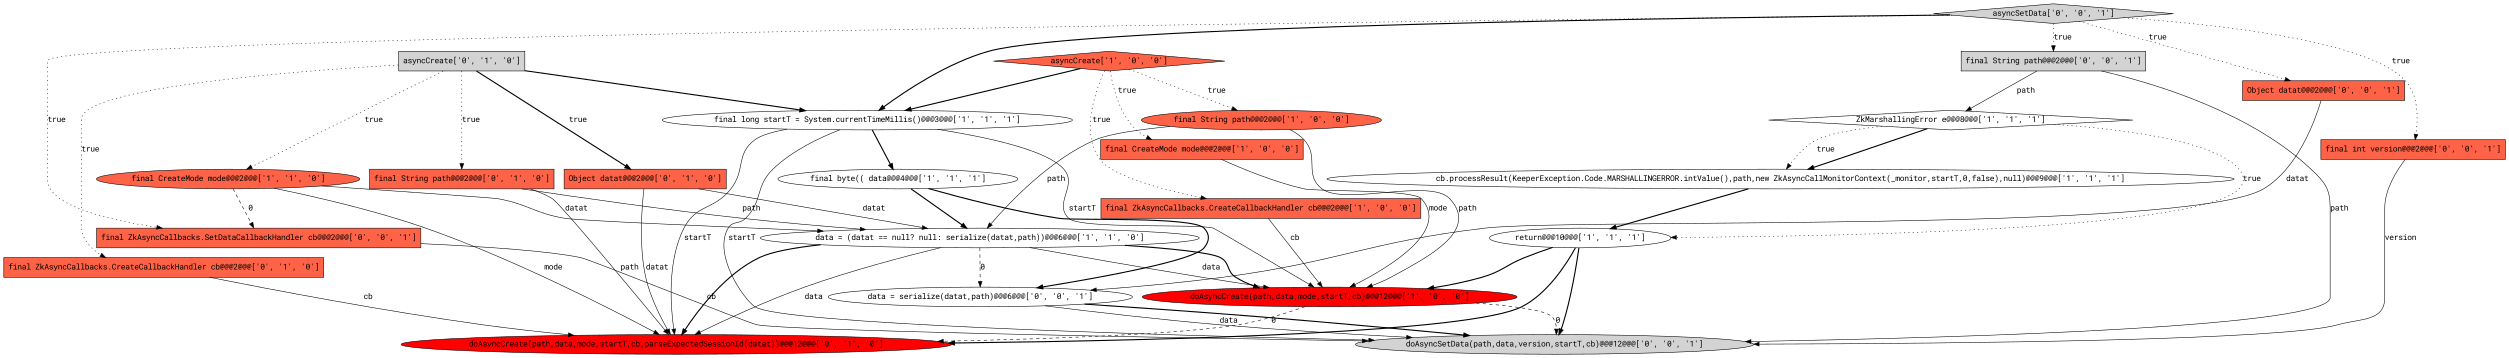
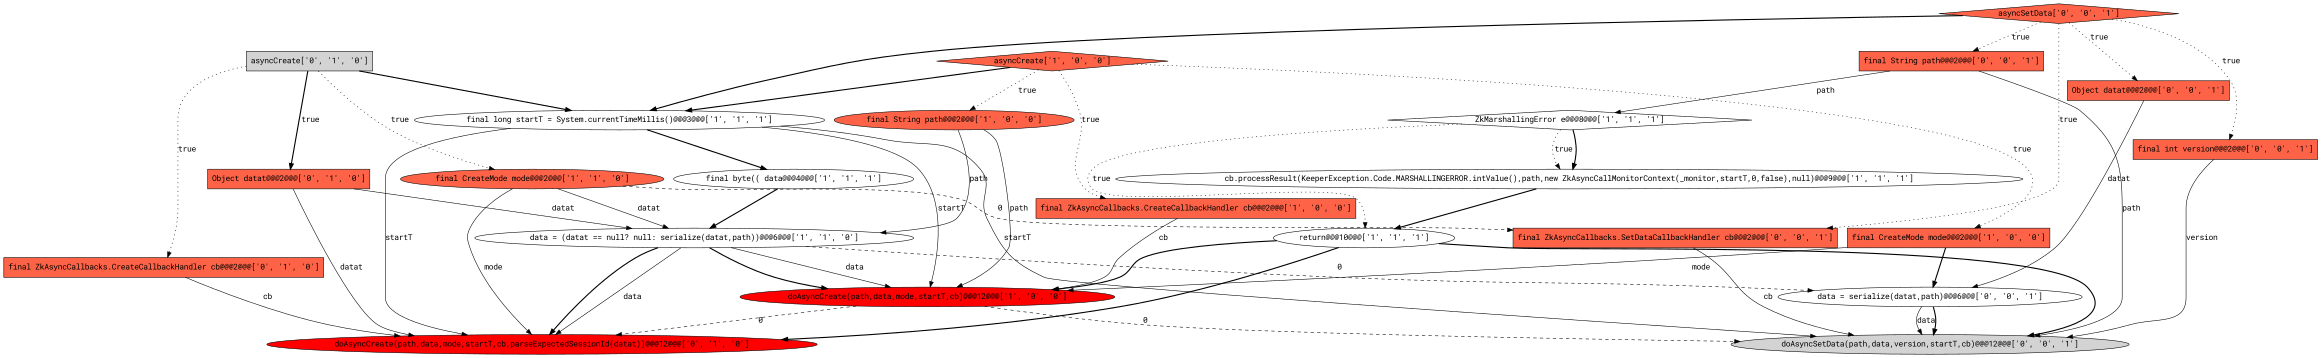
(2053, 14) -> (2059, 14)
(2053, 61) -> (1951, 61)
(462, 179) -> none
(1159, 221) -> (1940, 265)
